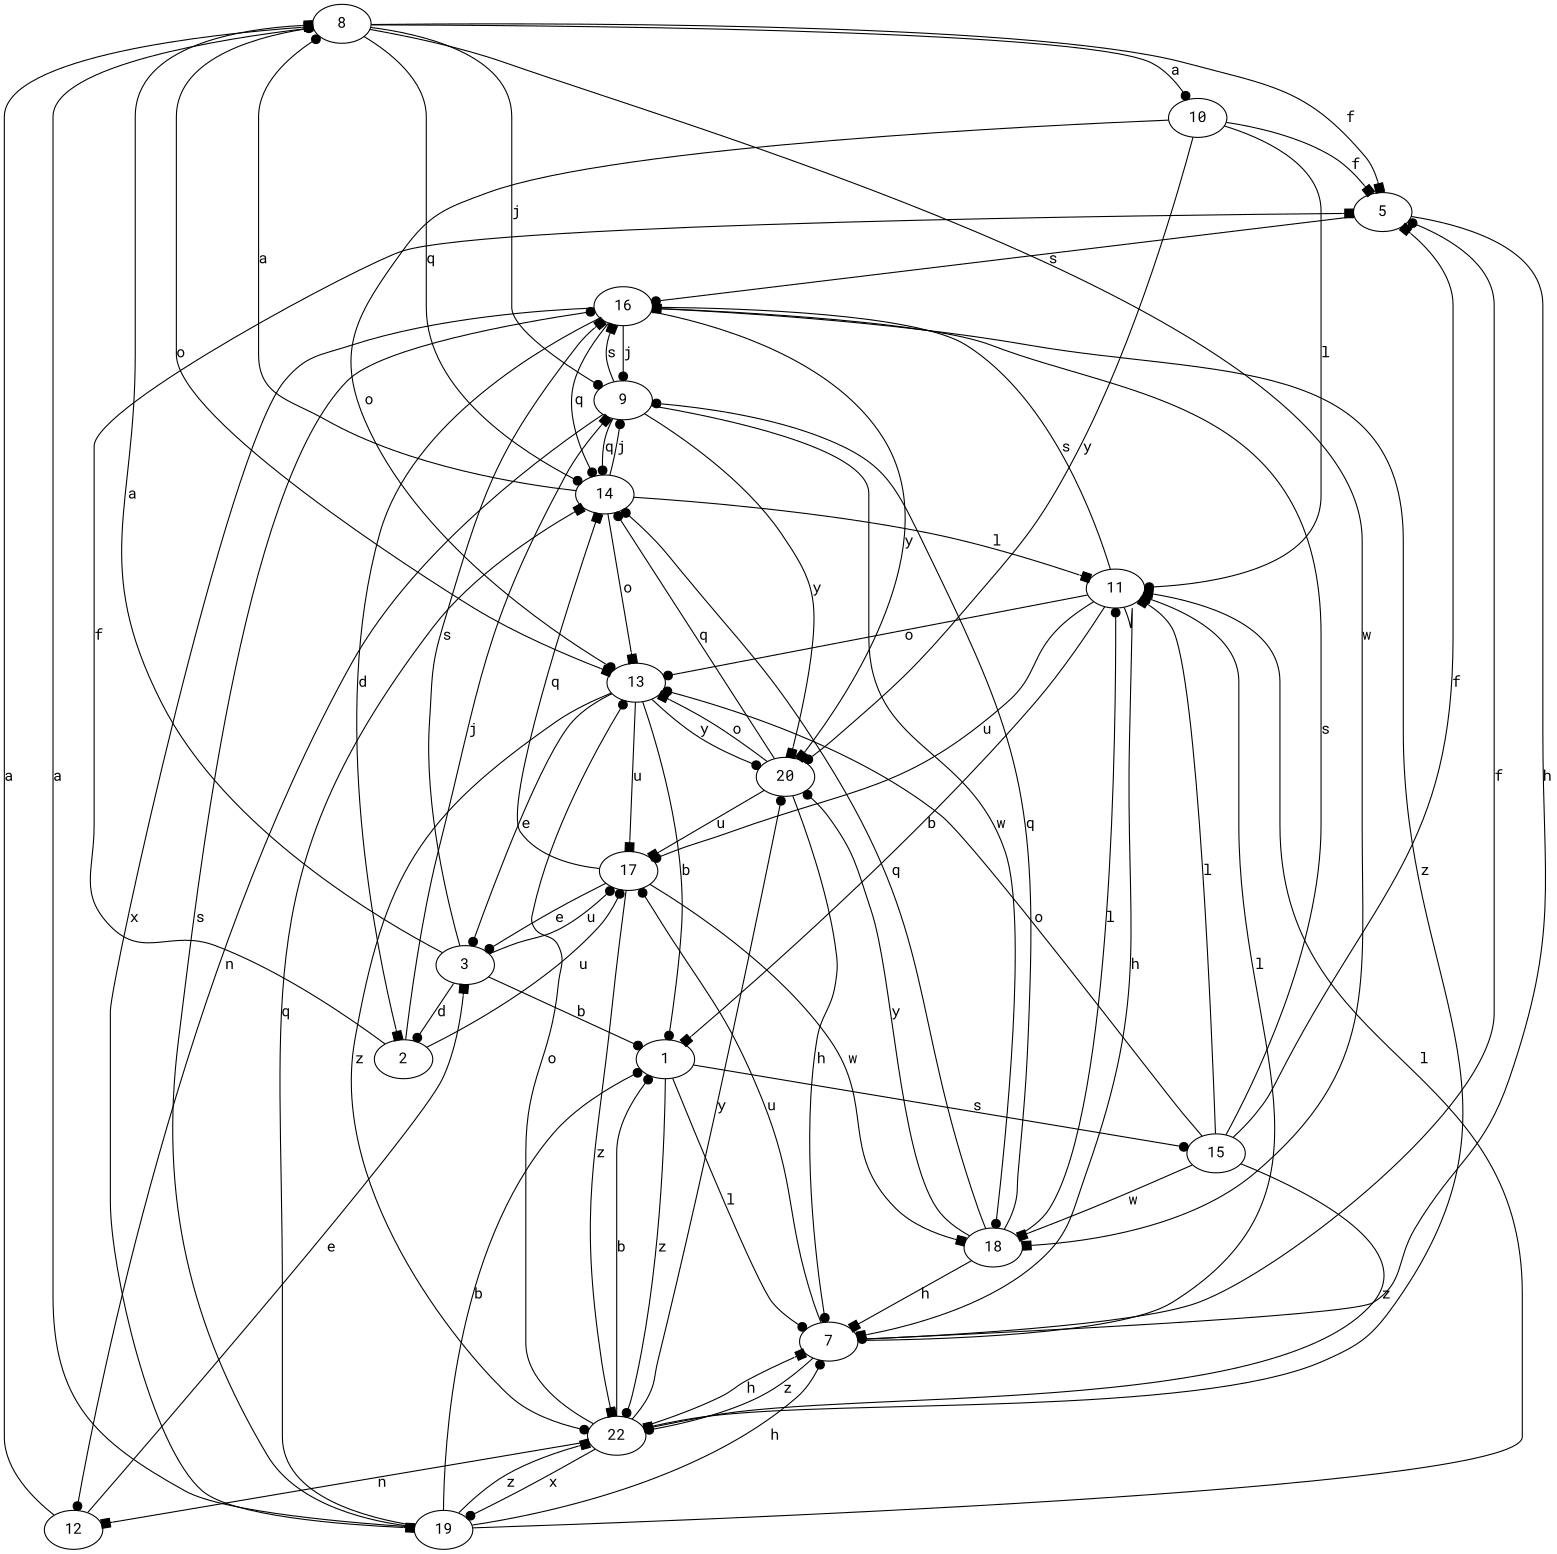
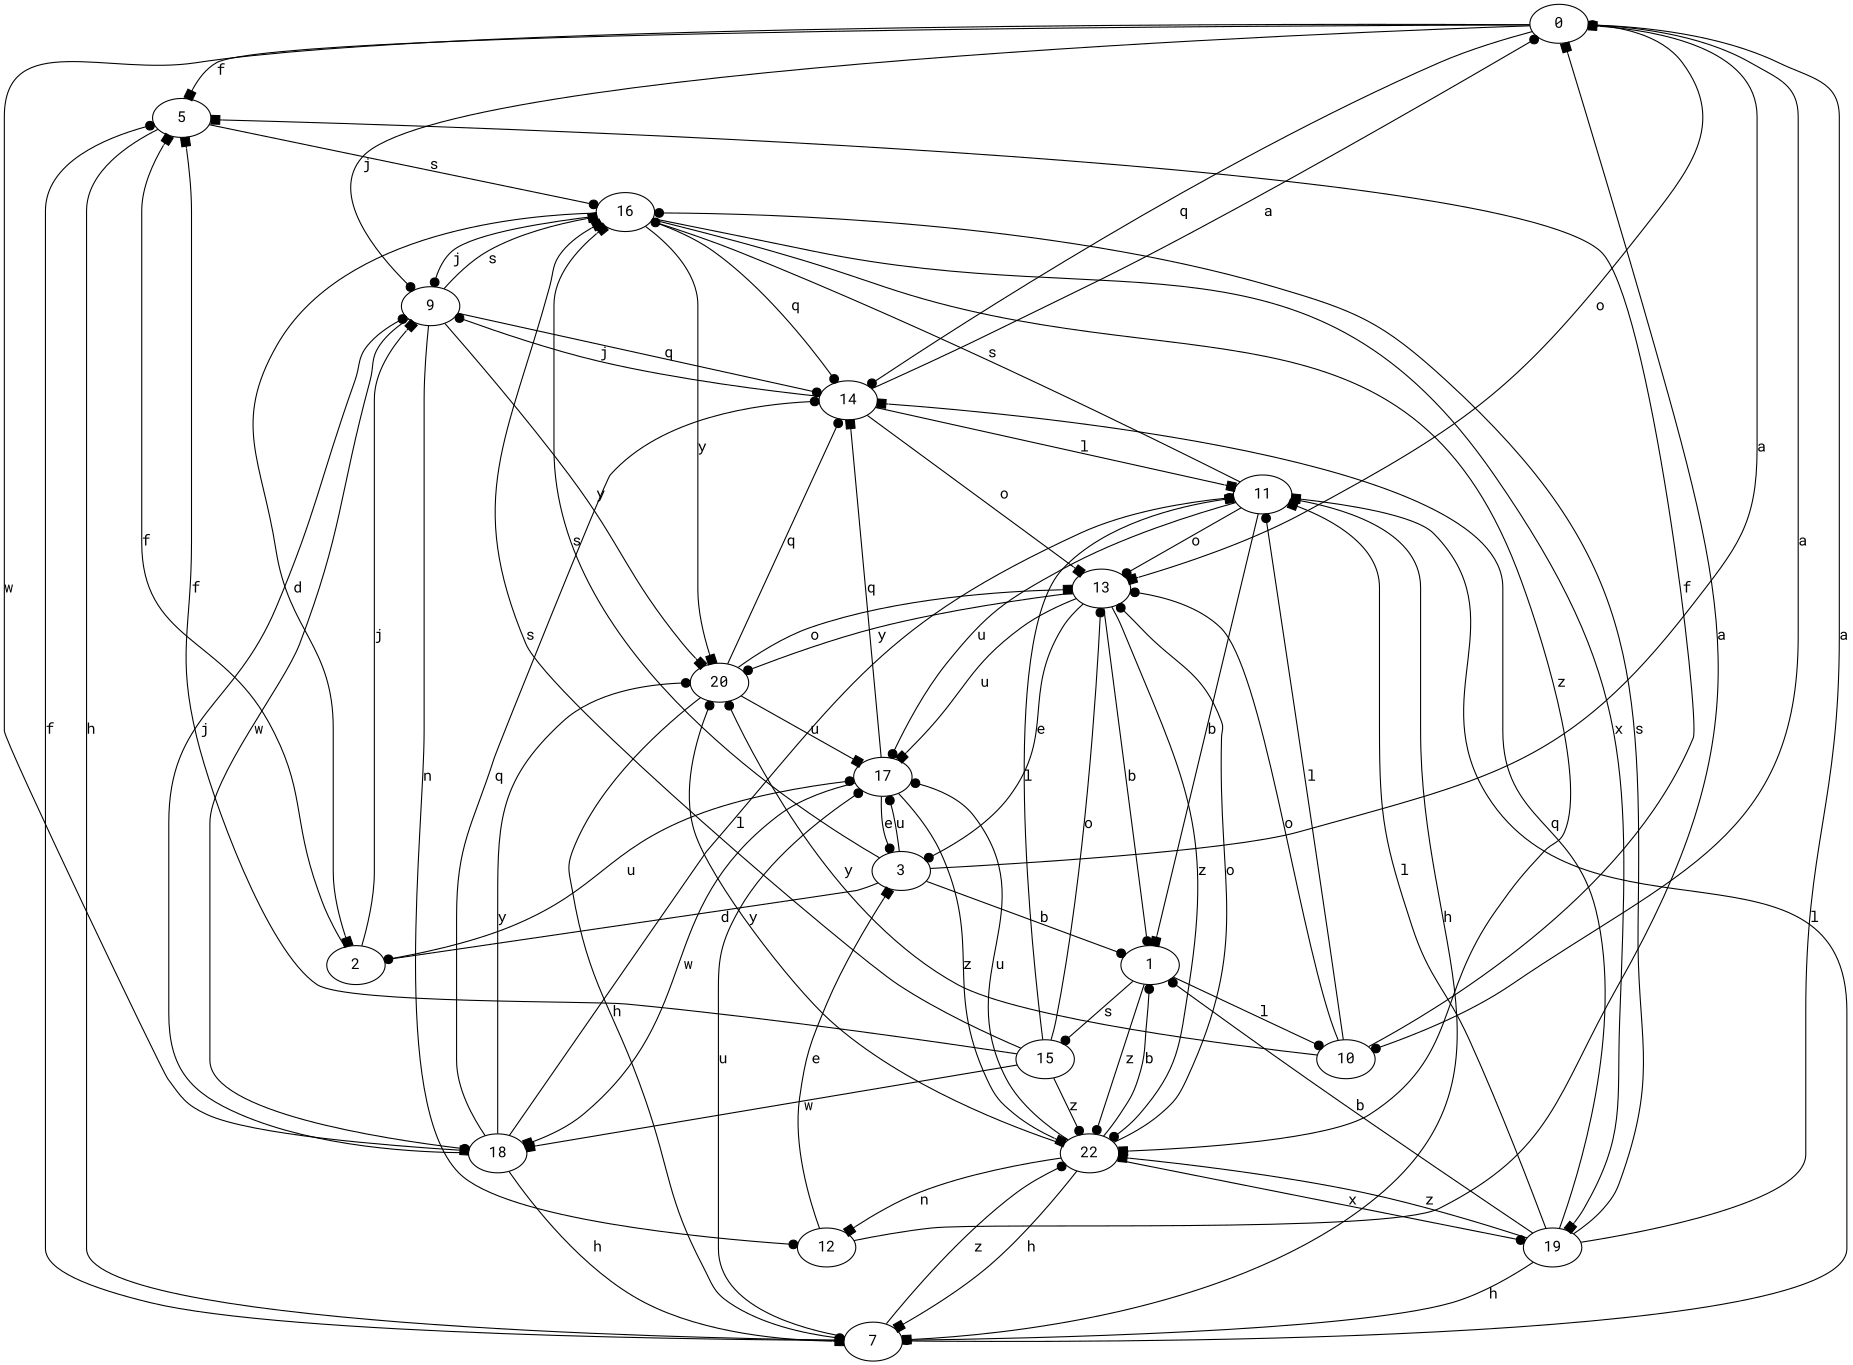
(342, 24) -> (1559, 24)
(1031, 824) -> (205, 730)
none -> (994, 957)
(727, 1207) -> (1244, 1010)
